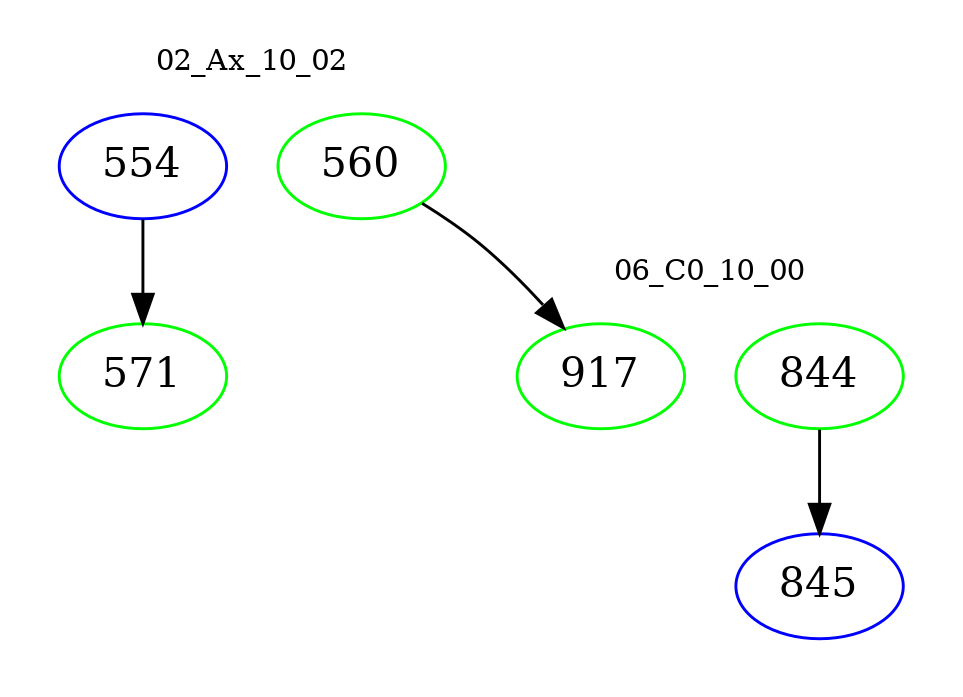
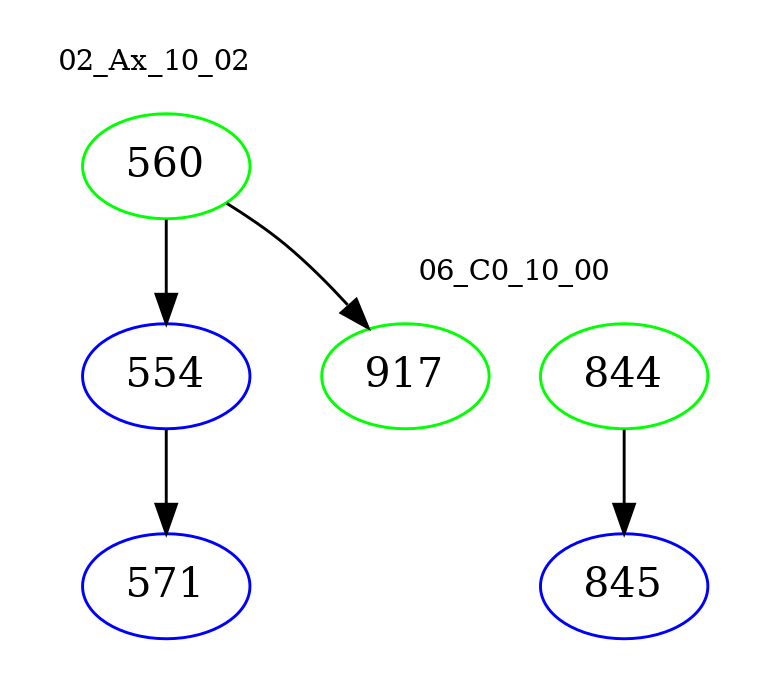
none -> (166, 257)
(143, 376) -> (166, 586)
